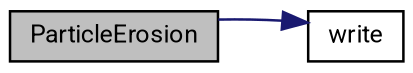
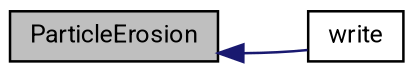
(250, 20) -> (276, 52)
